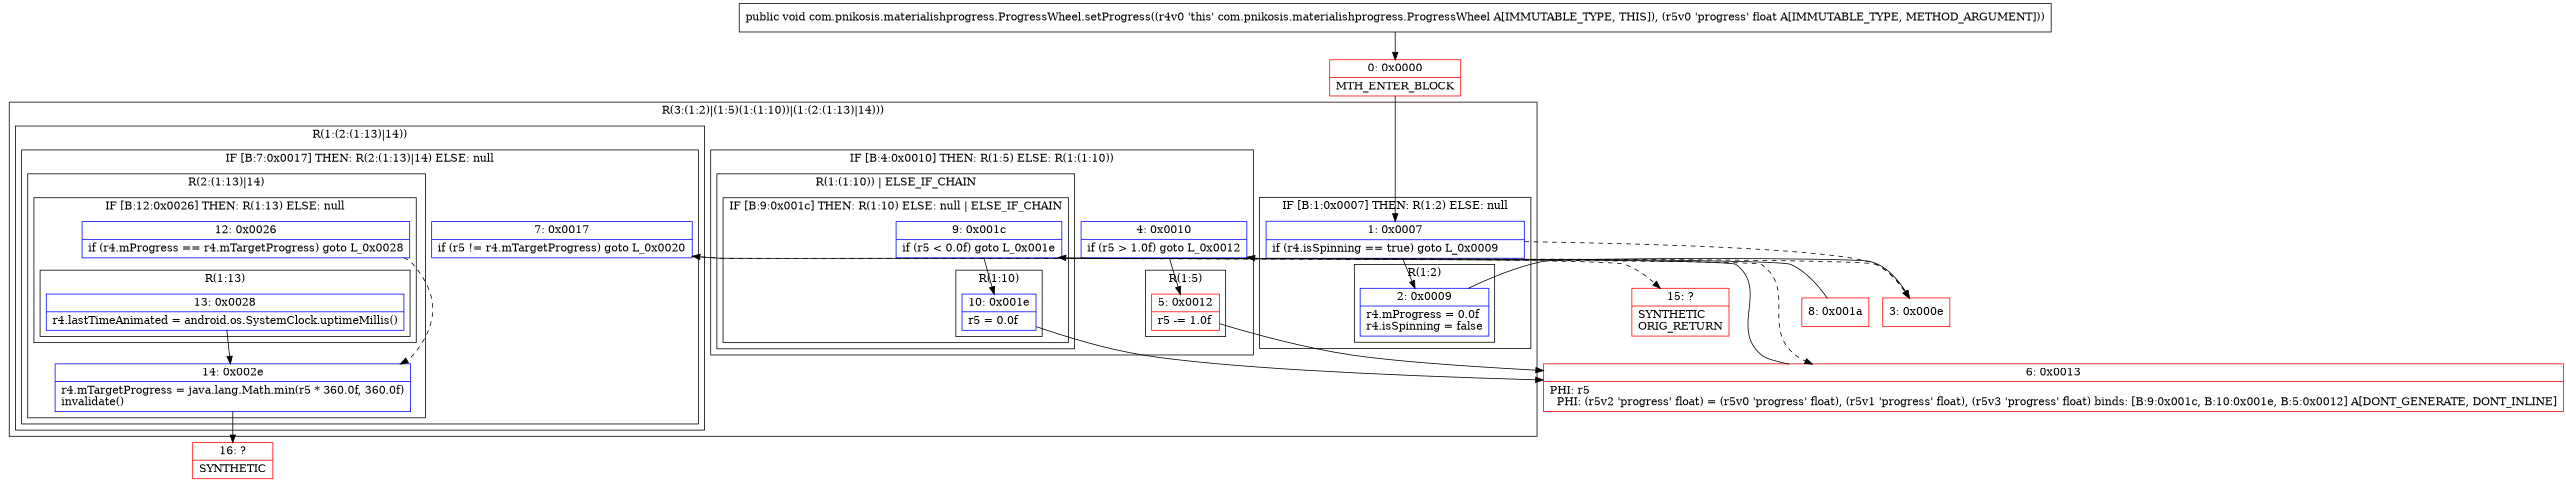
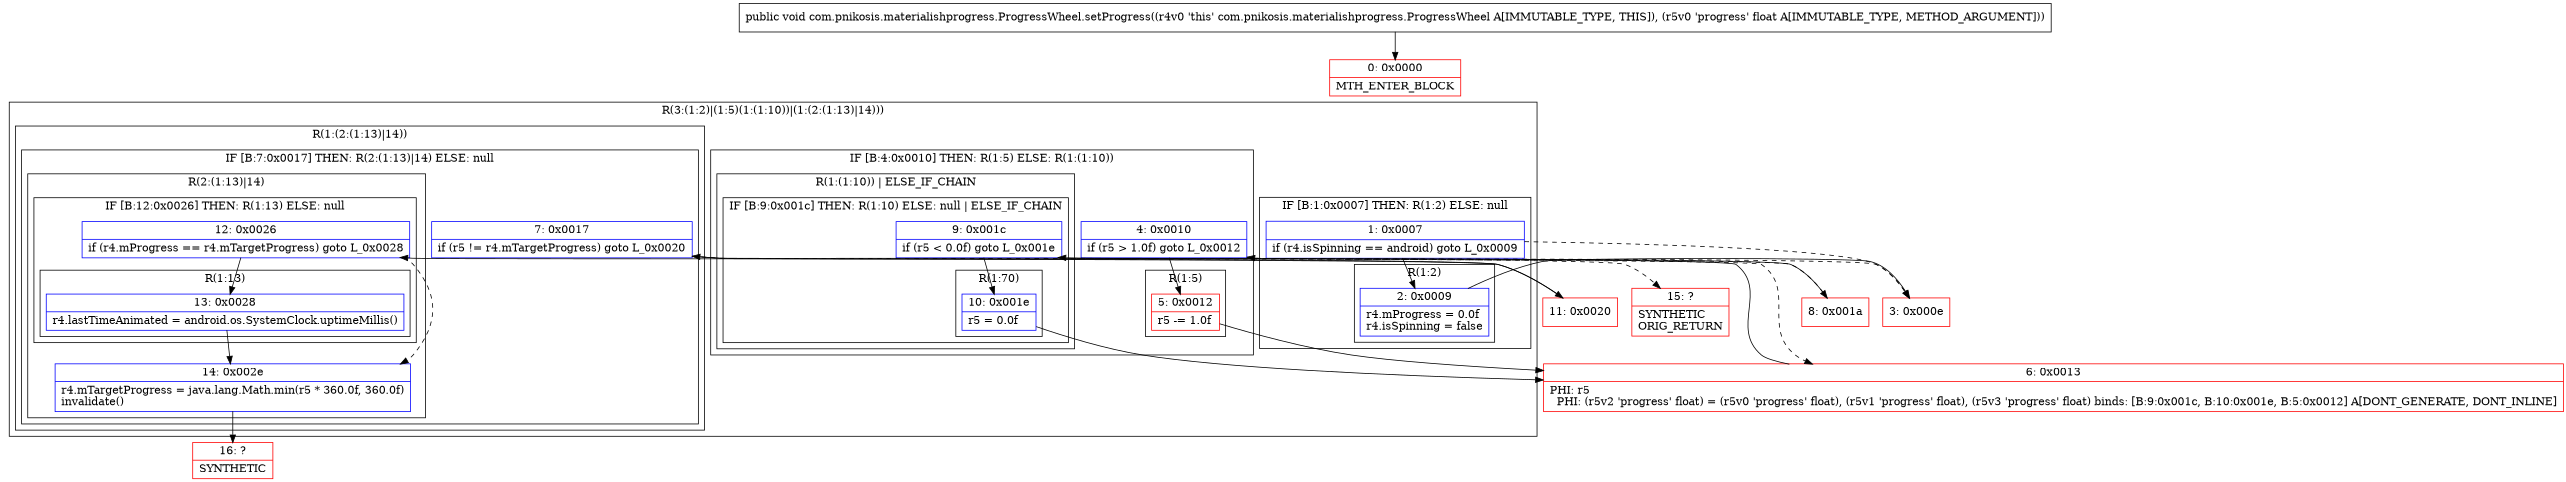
(1395, 155) -> none
(1386, 249) -> (1395, 249)
none -> (1540, 260)
none -> (236, 275)
(999, 279) -> (999, 279)
none -> (1580, 312)
